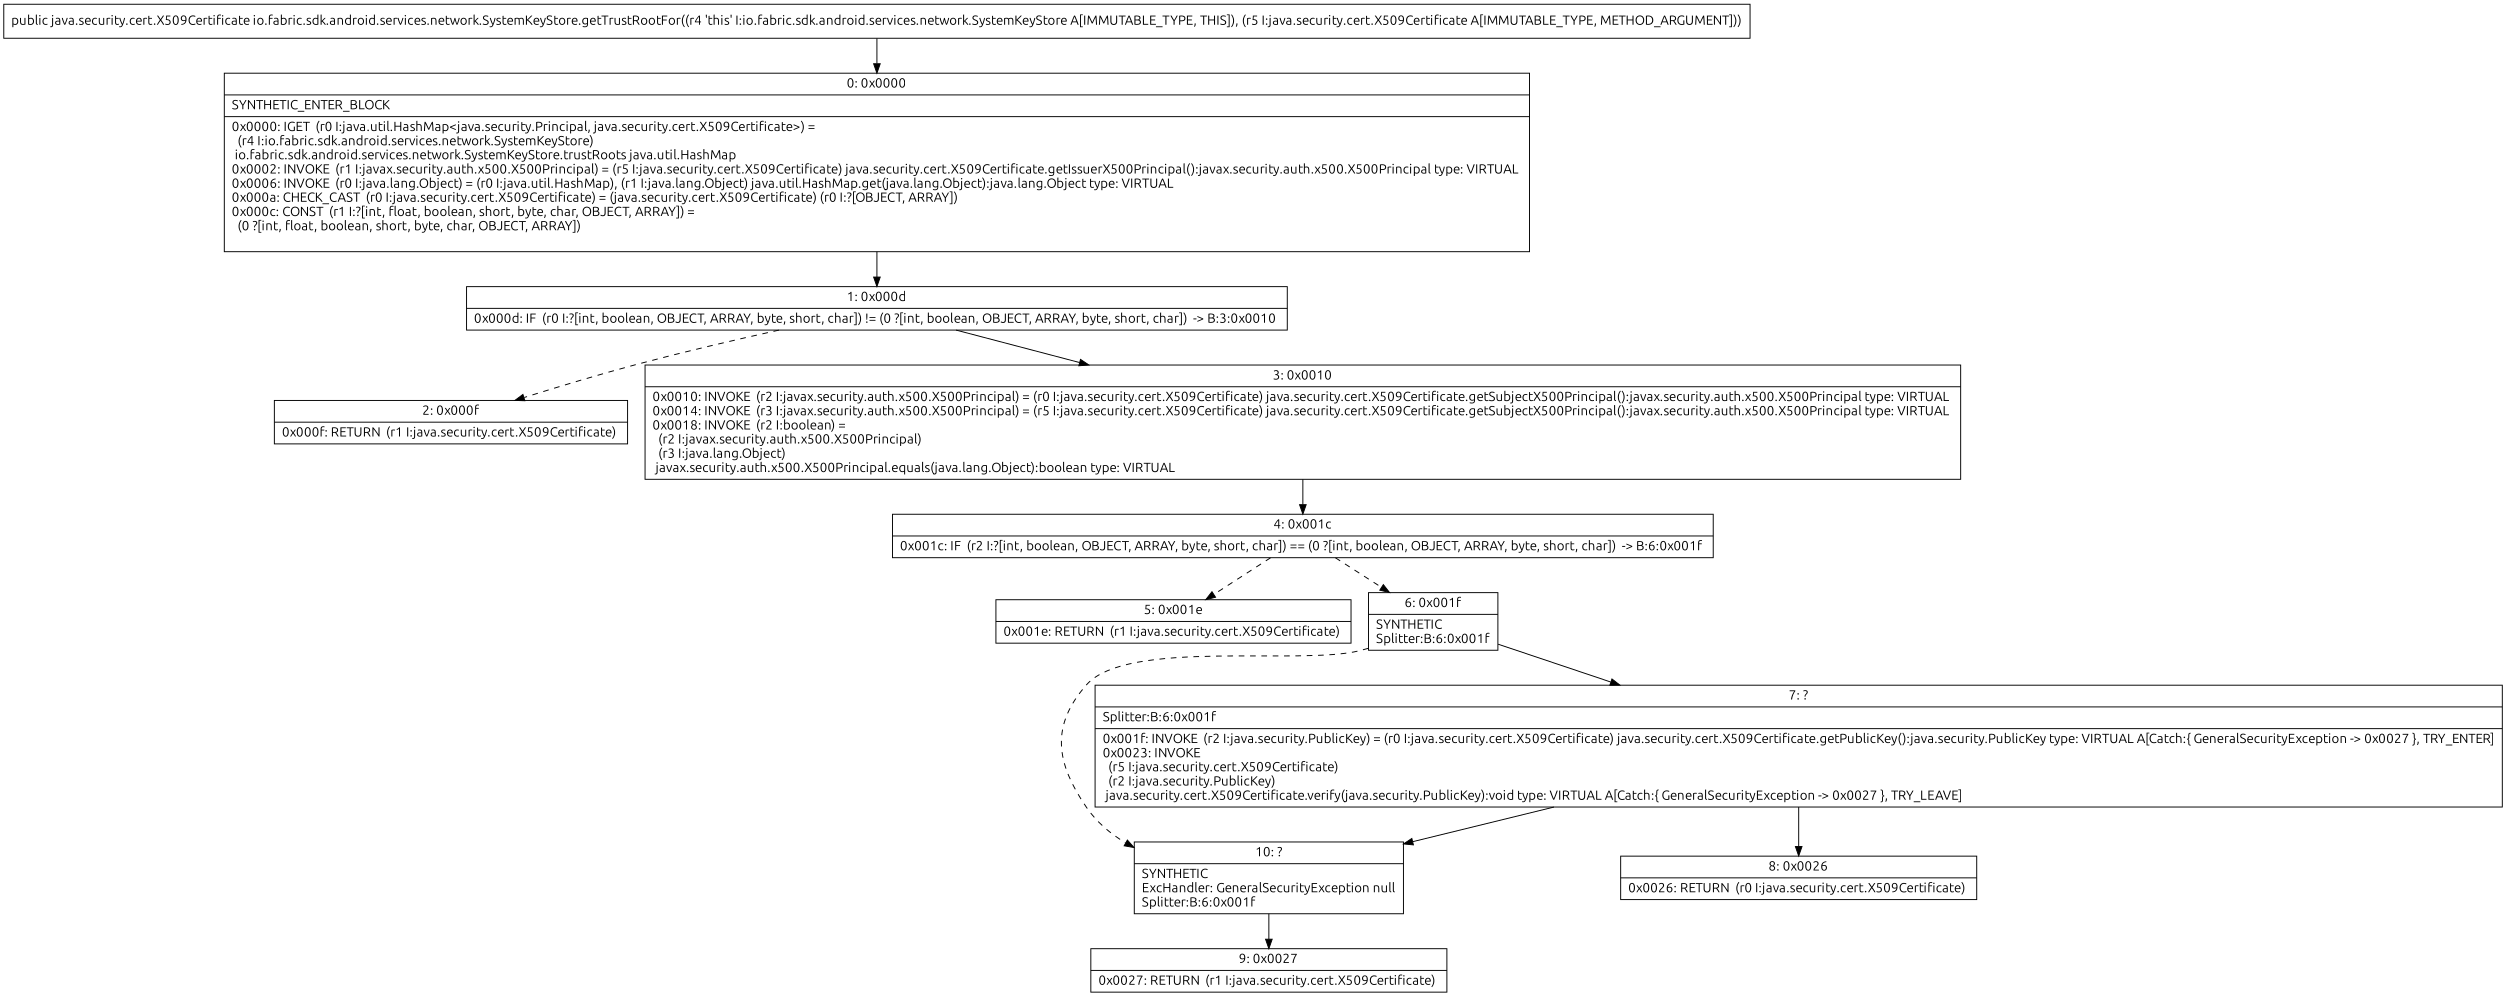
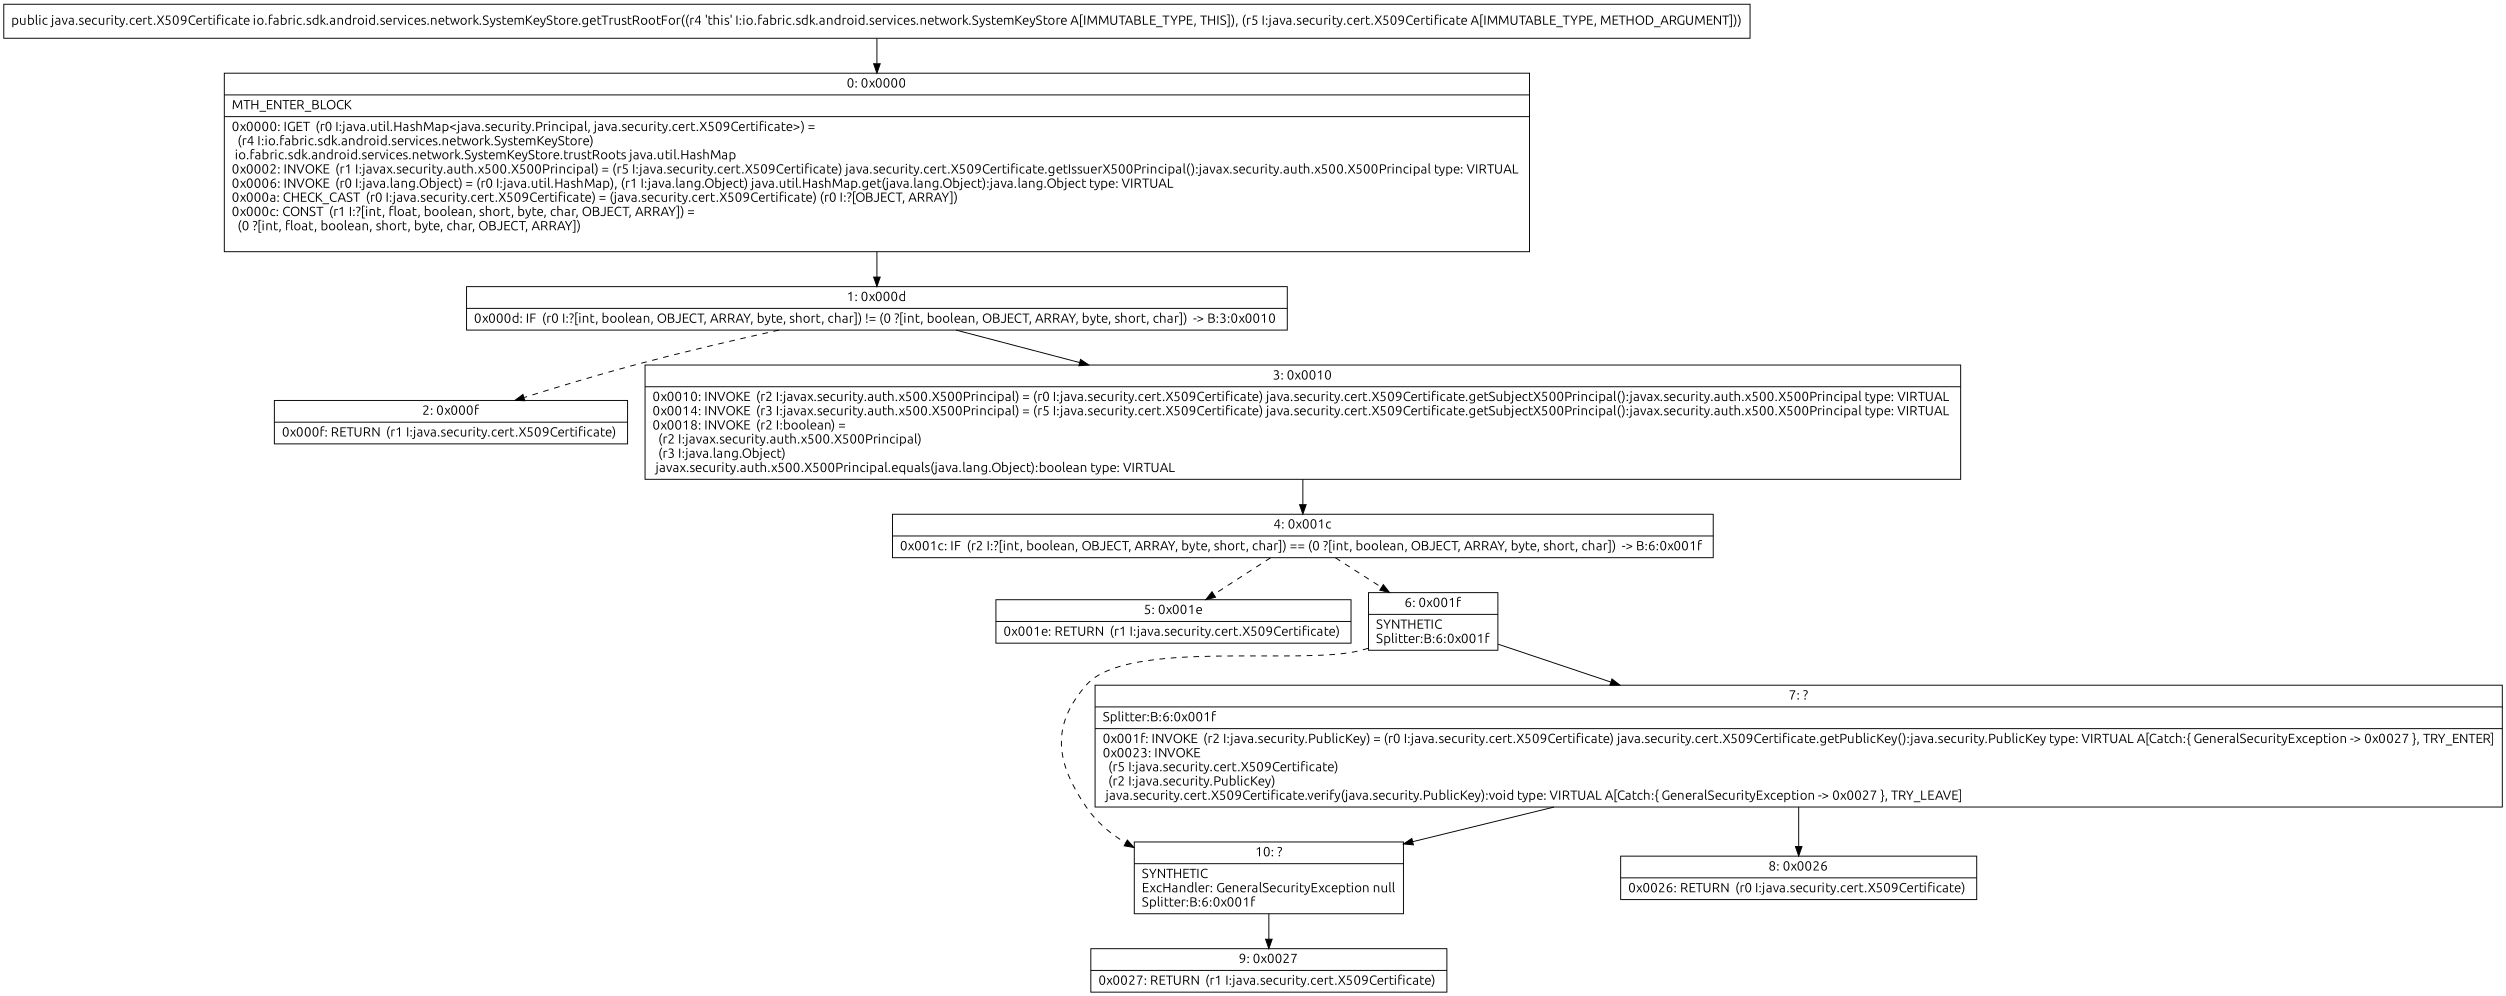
(311, 105) -> (292, 105)
